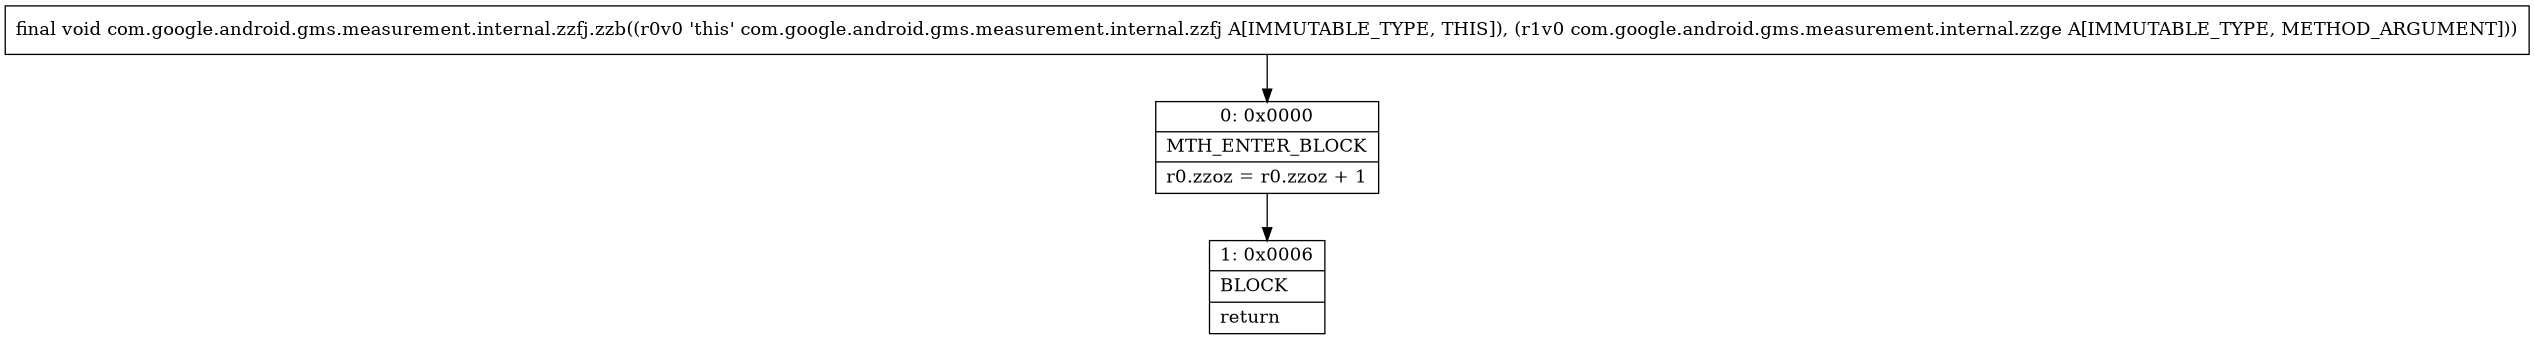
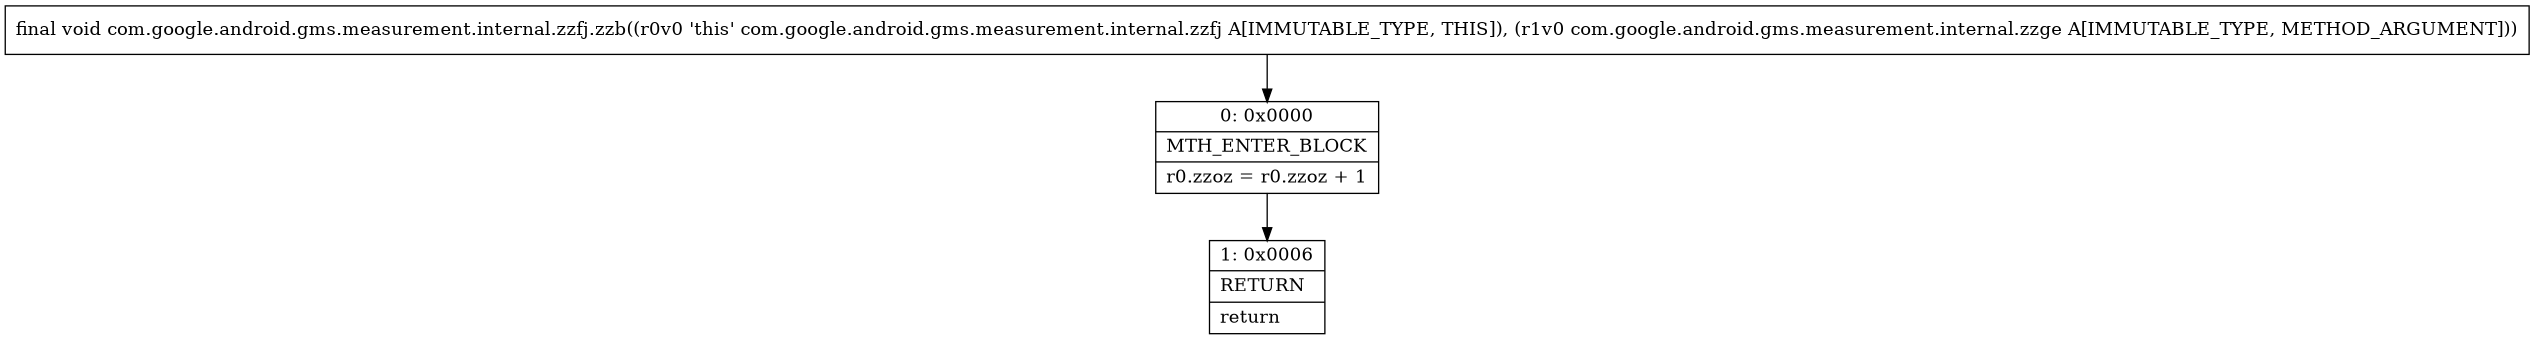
(1254, 286) -> (1263, 286)
